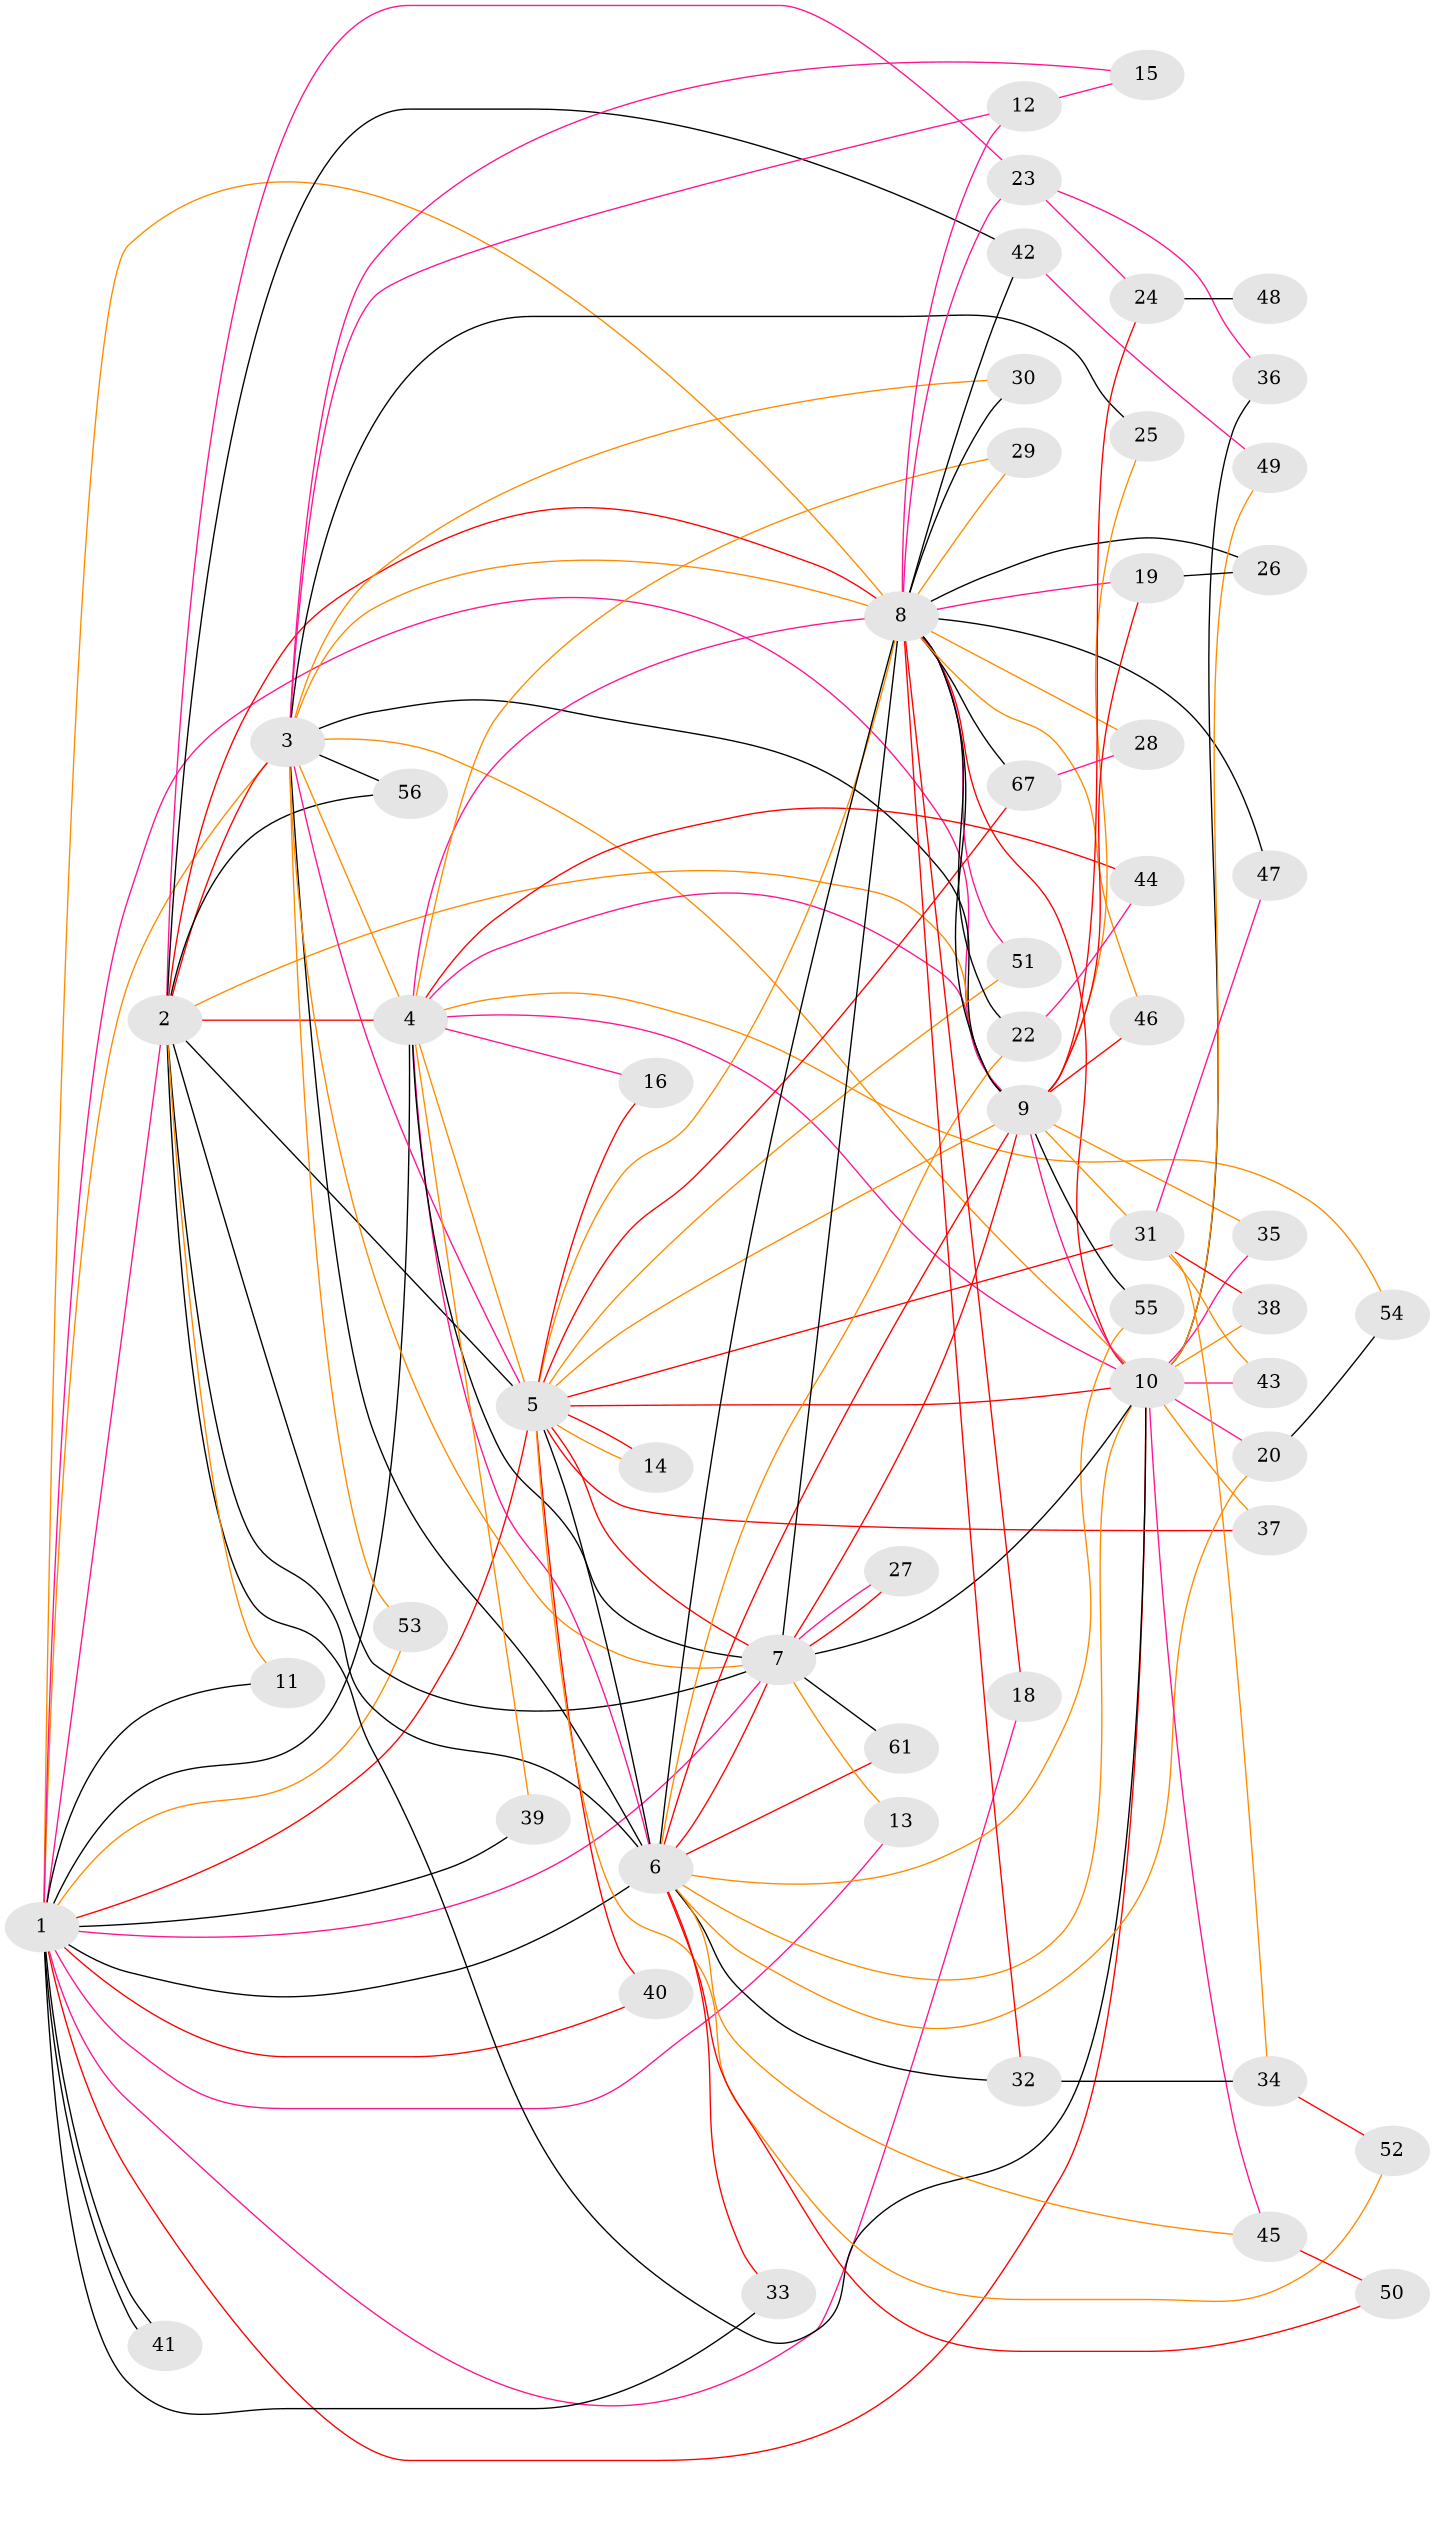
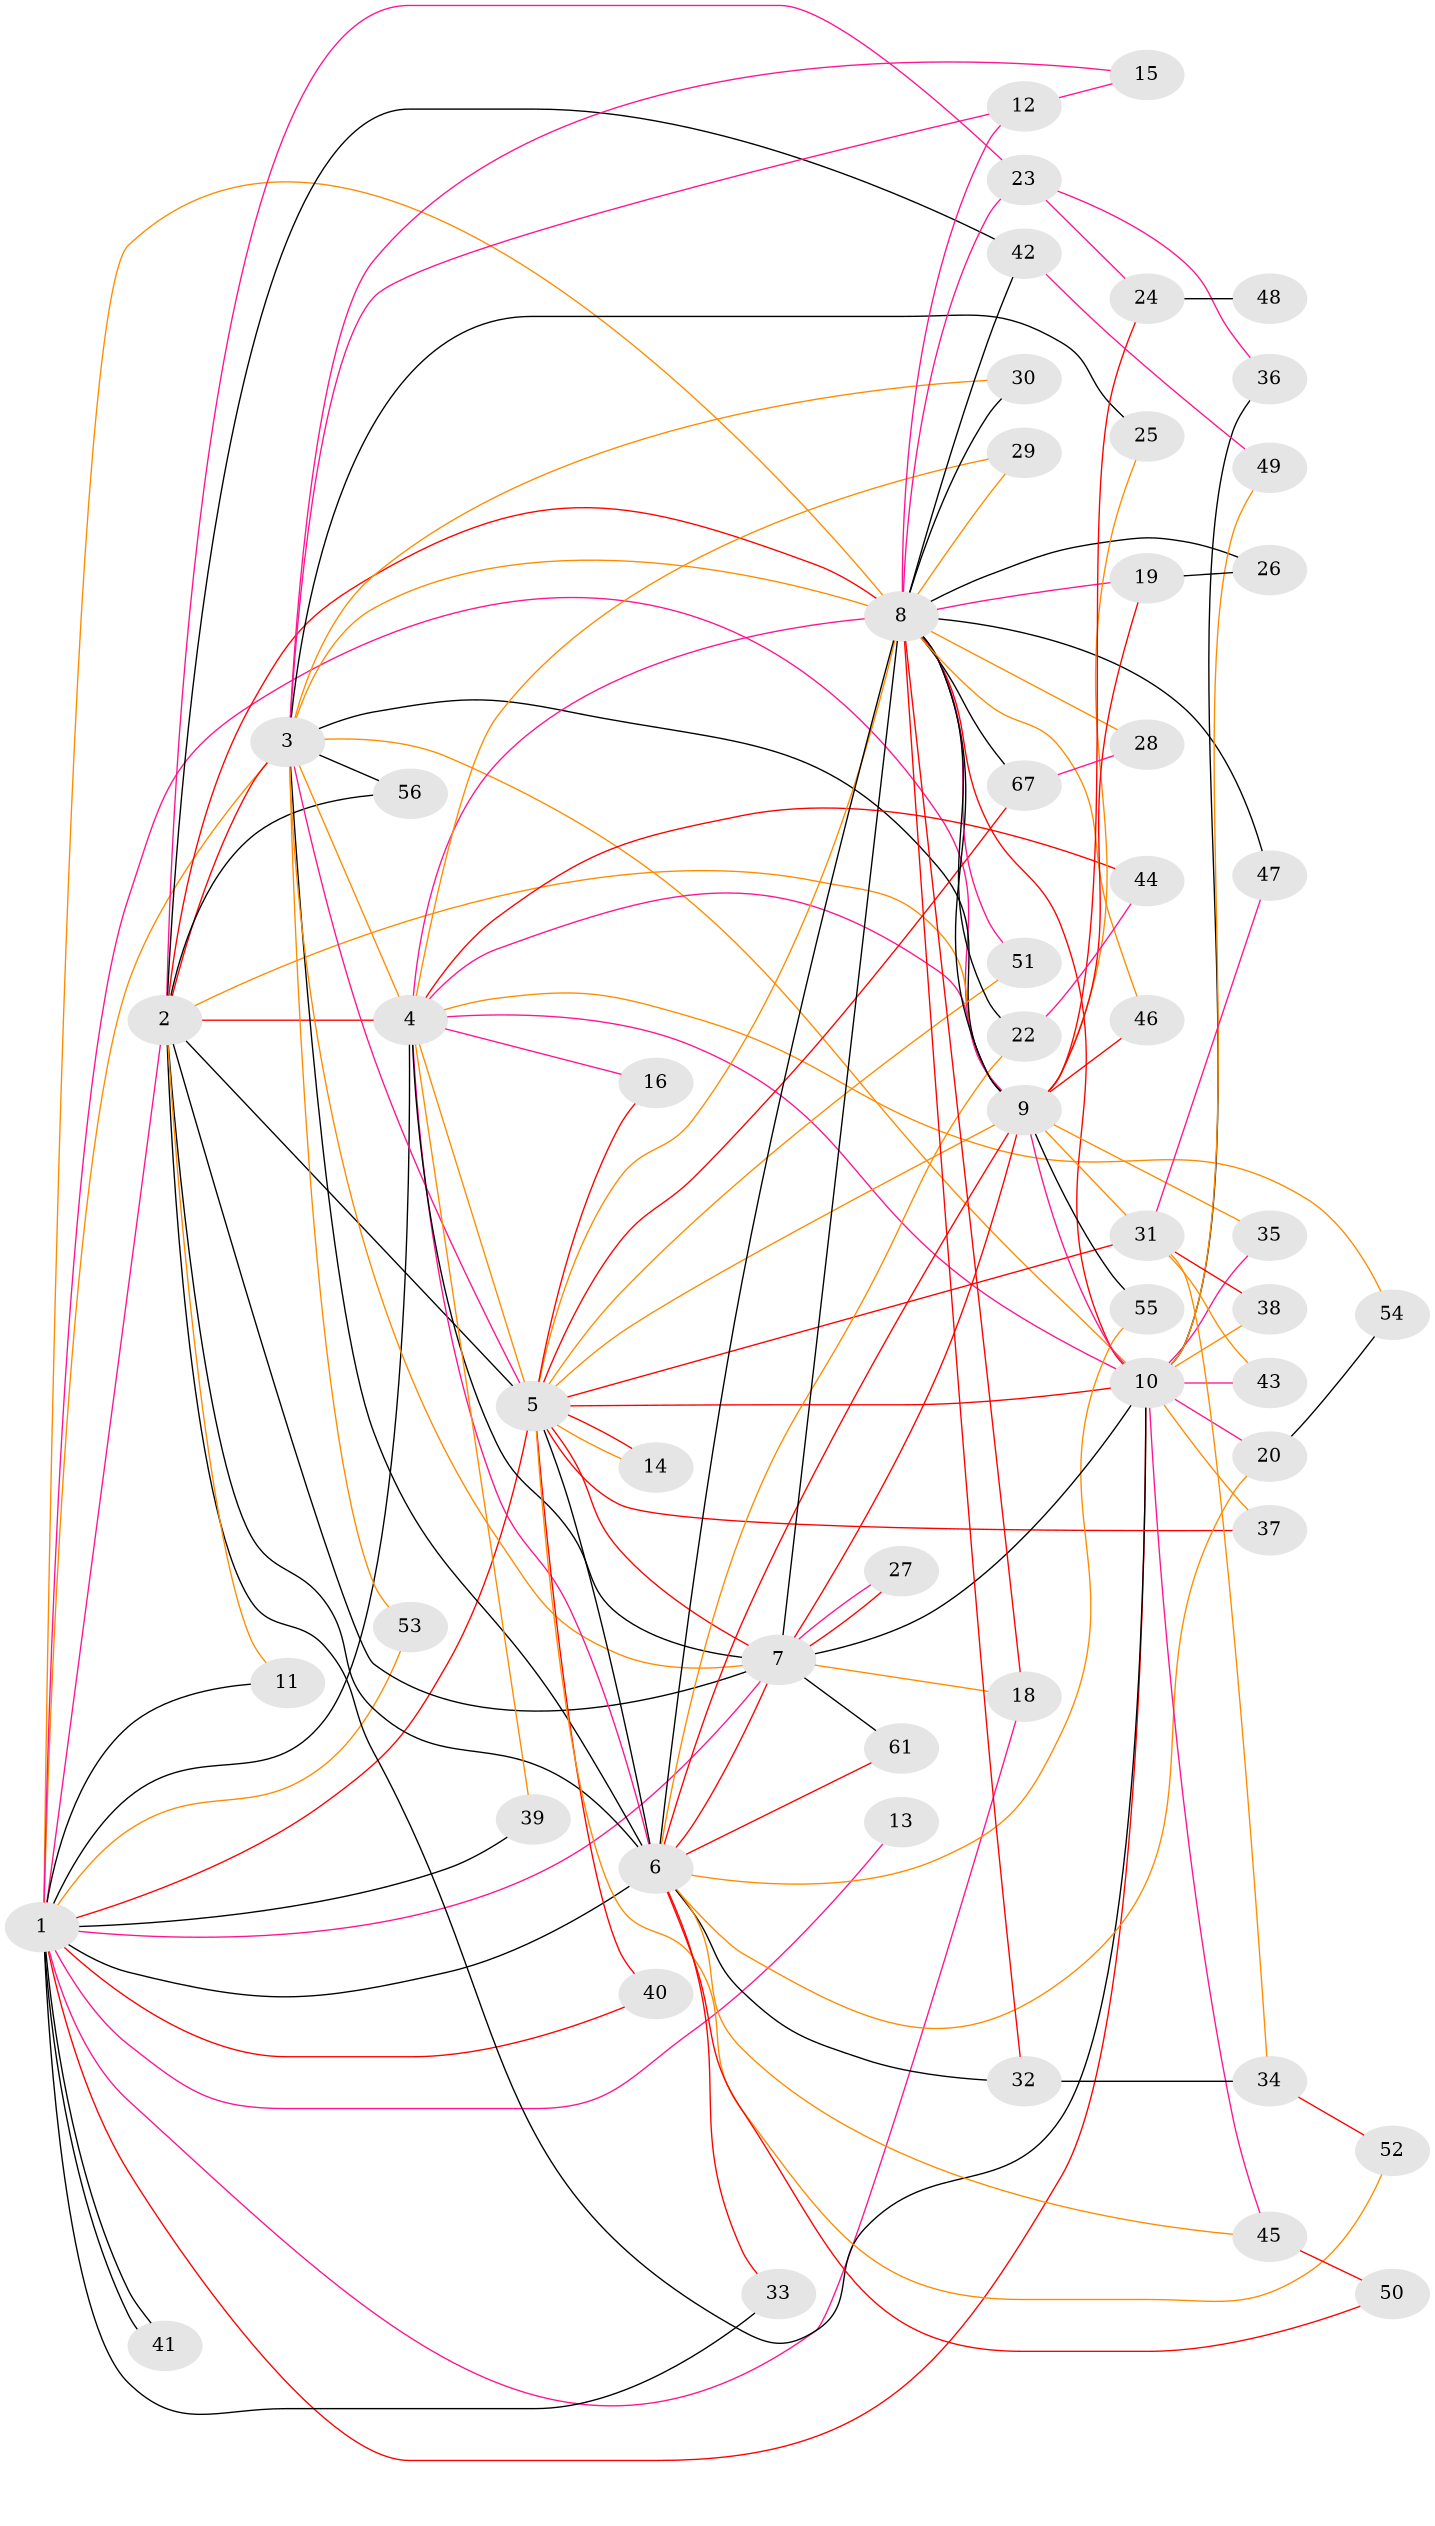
(834, 1744) -> (902, 1678)
(1088, 1875) -> none
